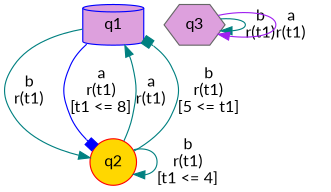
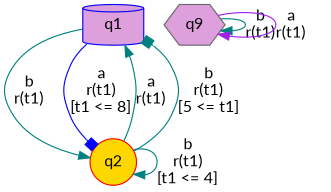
(195, 25) -> (195, 25)
